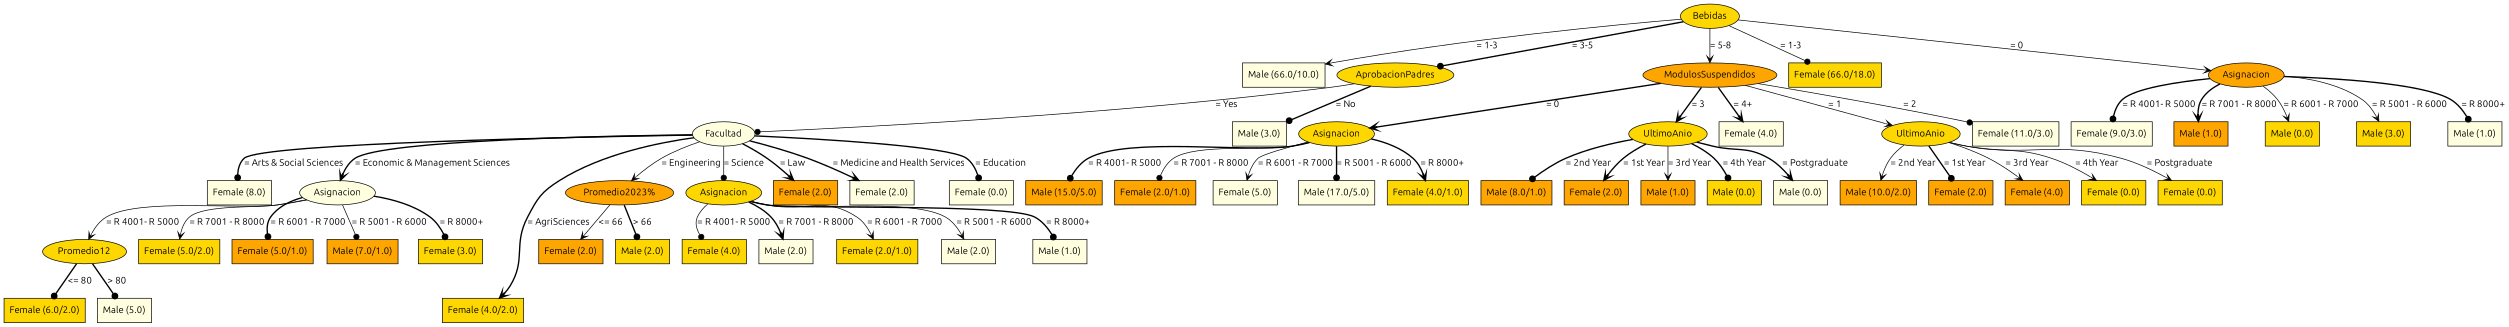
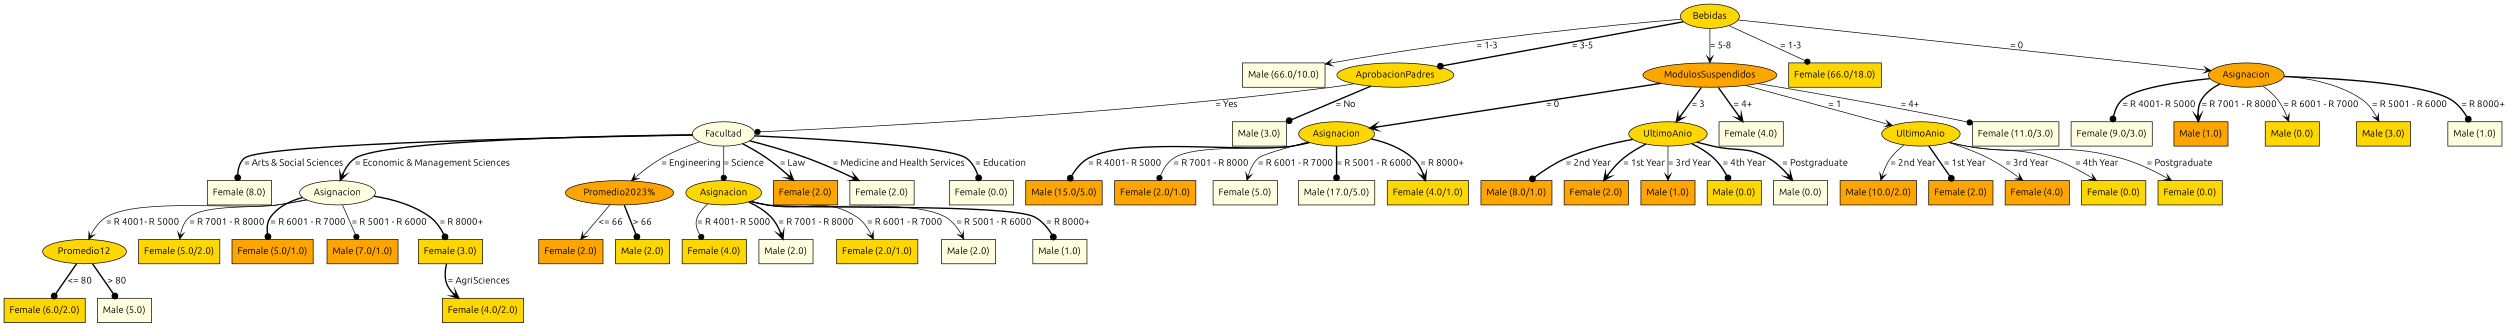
(1910, 105) -> (1910, 105)
(564, 178) -> (446, 280)
